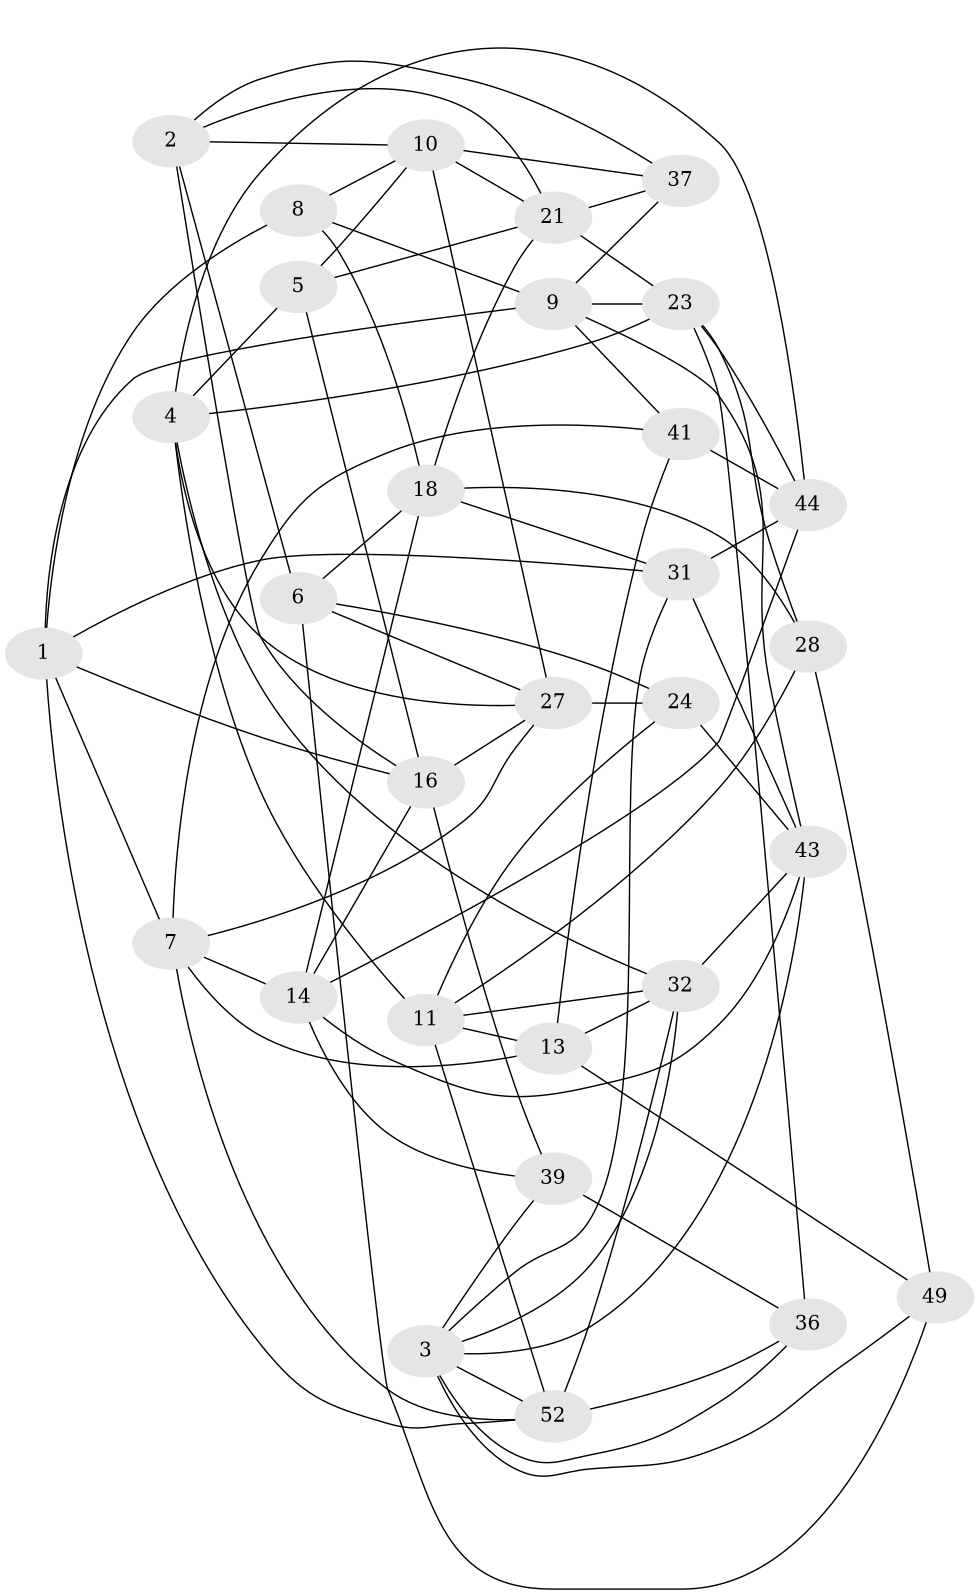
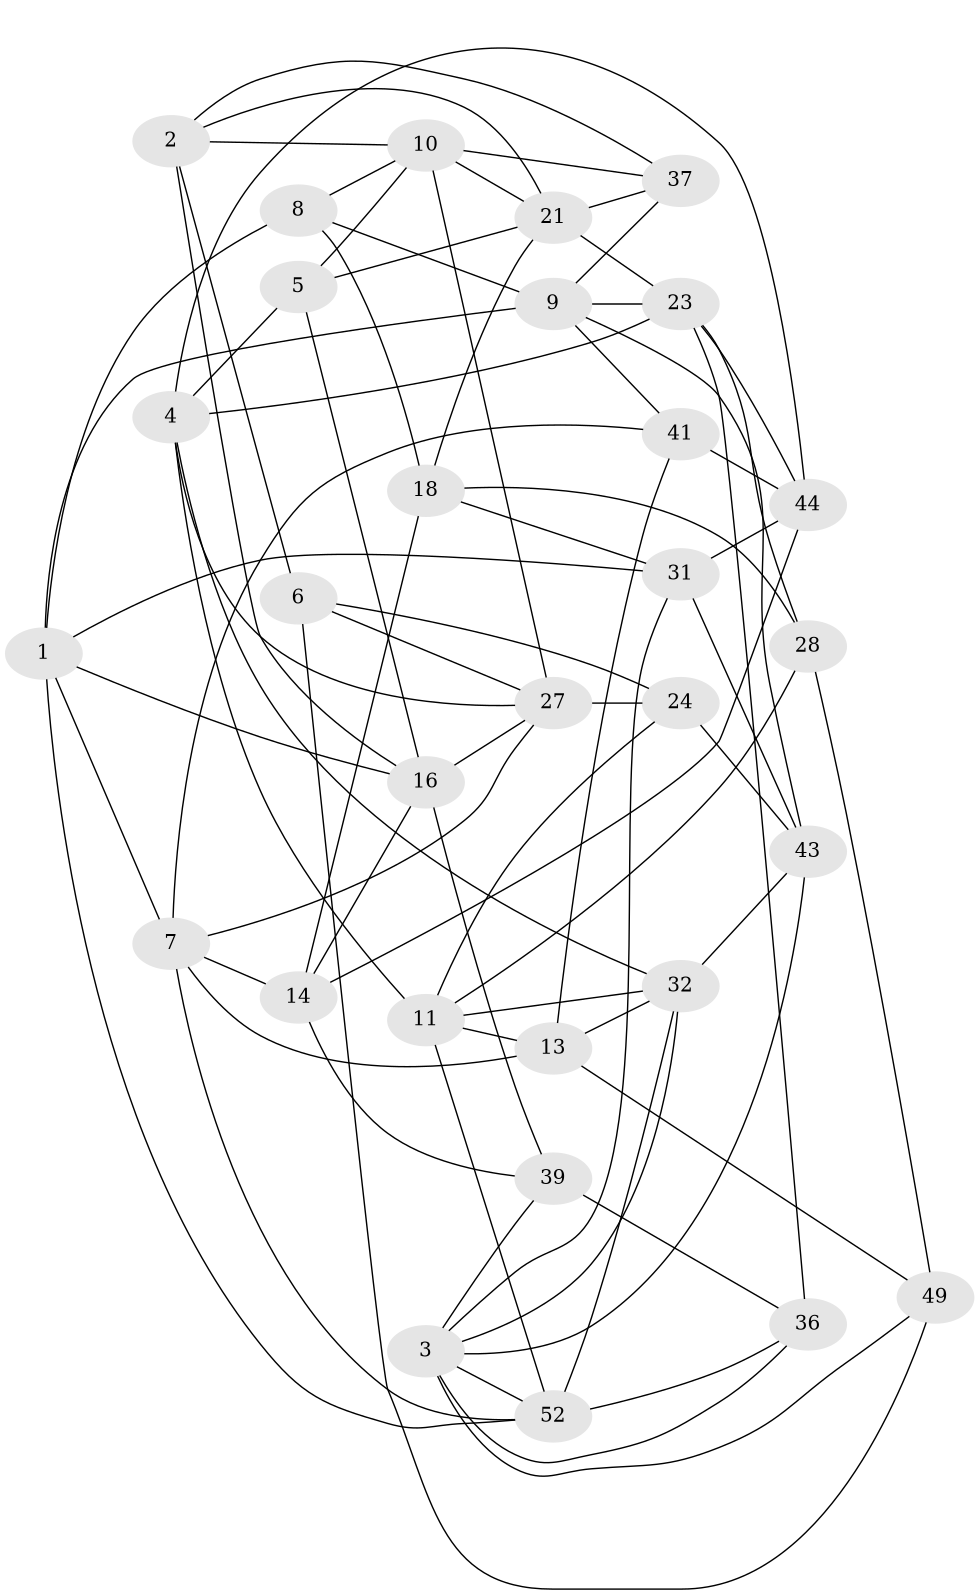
(372, 536) -> none
(590, 1087) -> none
